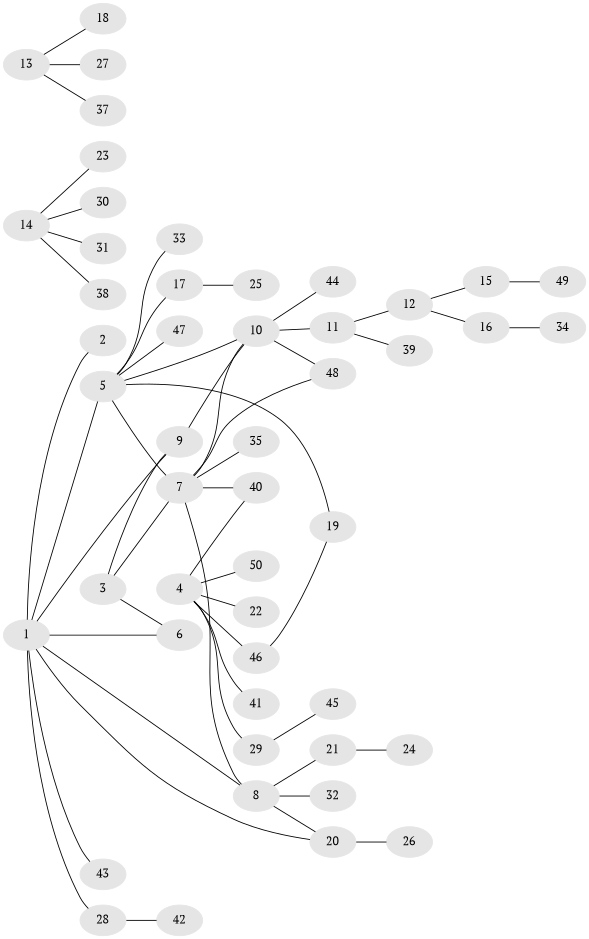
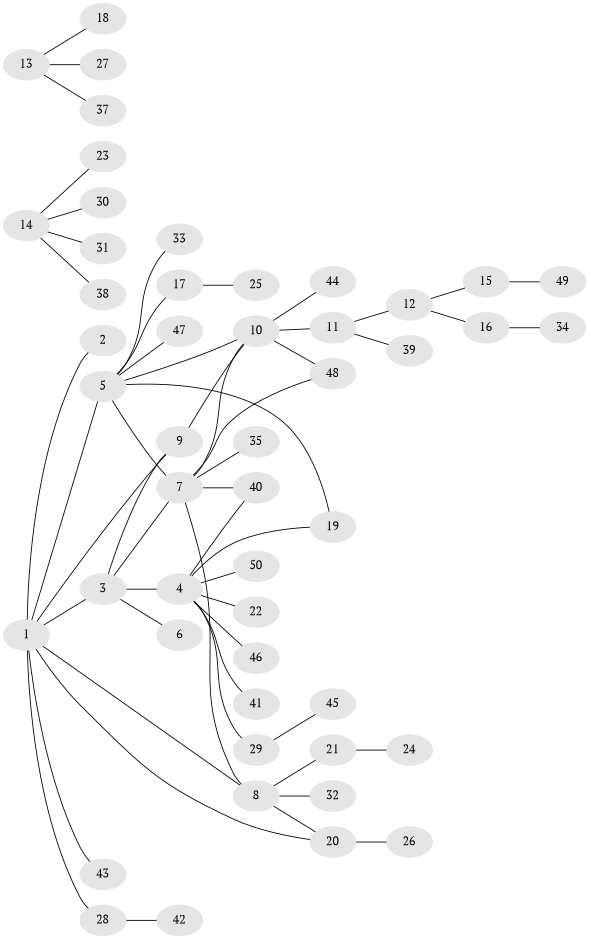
none -> (141, 589)
(302, 596) -> (245, 538)
(103, 635) -> (65, 612)
